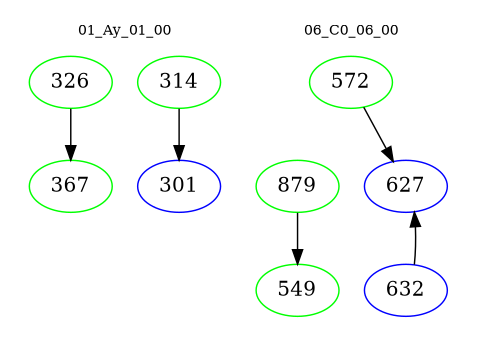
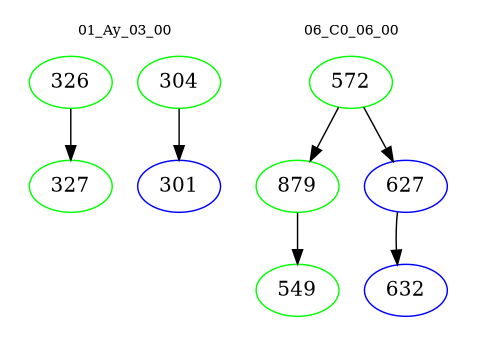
(125, 31) -> (125, 31)
(179, 82) -> (179, 82)
none -> (328, 128)
(71, 186) -> (71, 186)
(416, 246) -> (396, 231)
